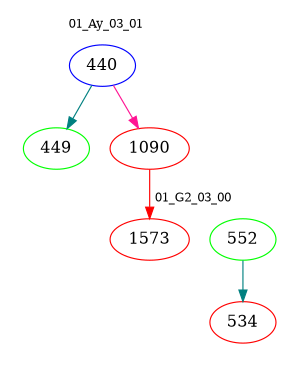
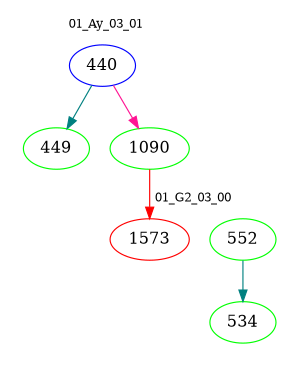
(150, 149) -> (150, 149)
(243, 322) -> (243, 322)
